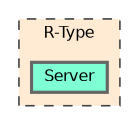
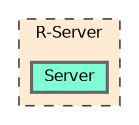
(69, 34) -> (69, 34)
